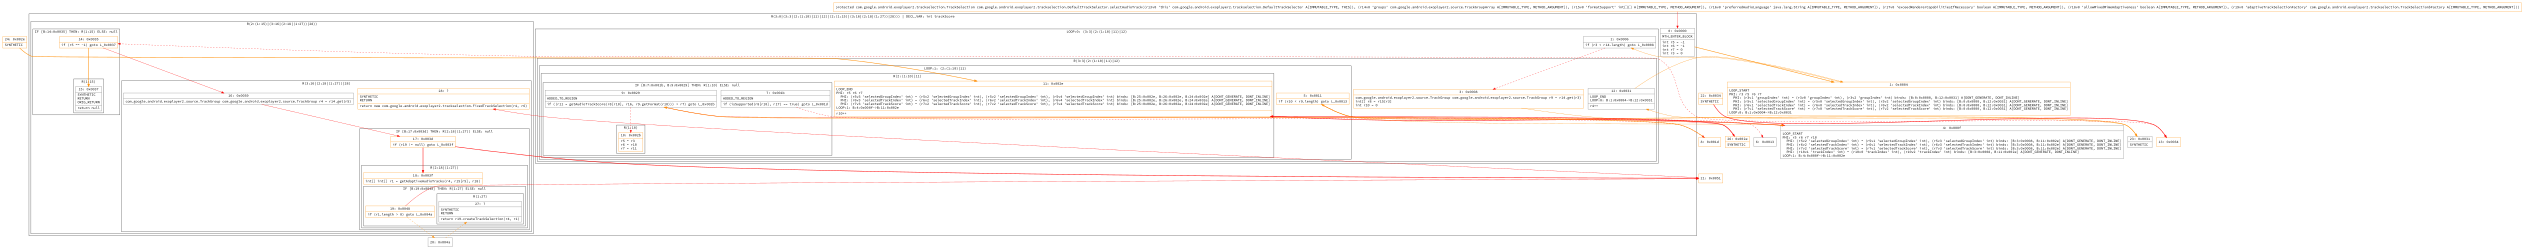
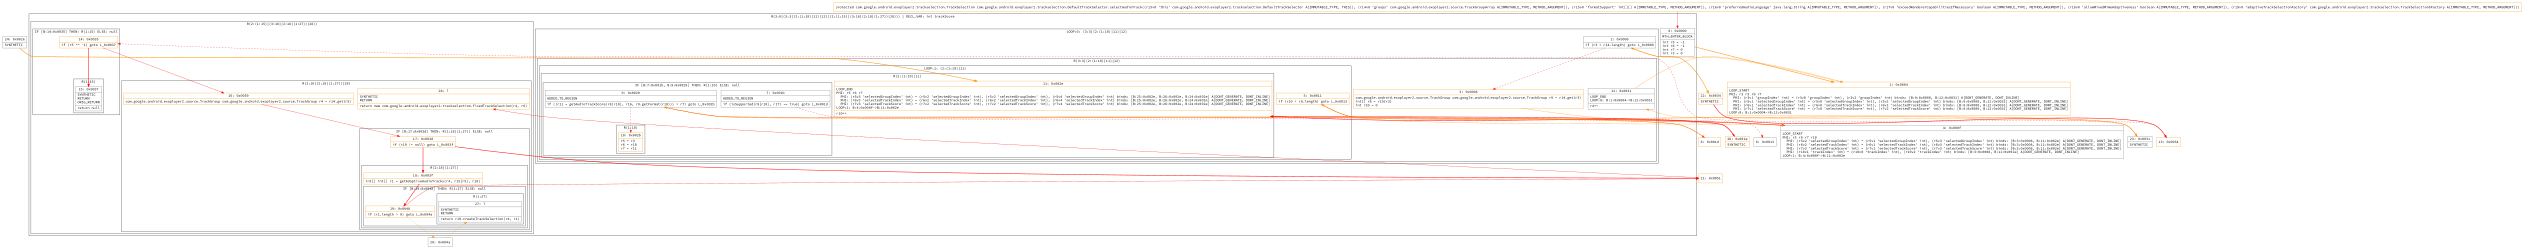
(15, 42) -> (15, 42)
none -> (1683, 60)
(89, 66) -> (89, 66)
(238, 99) -> (238, 99)
none -> (412, 194)
